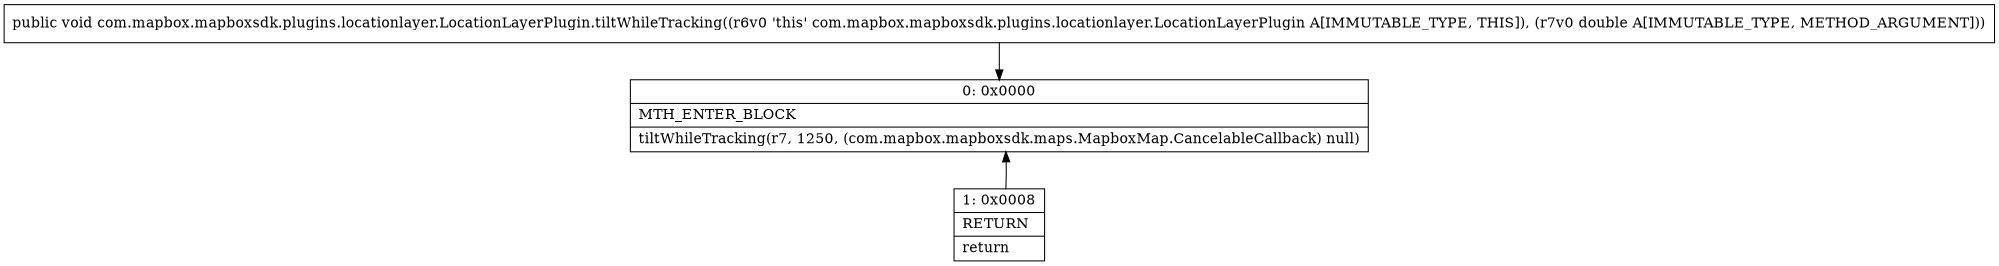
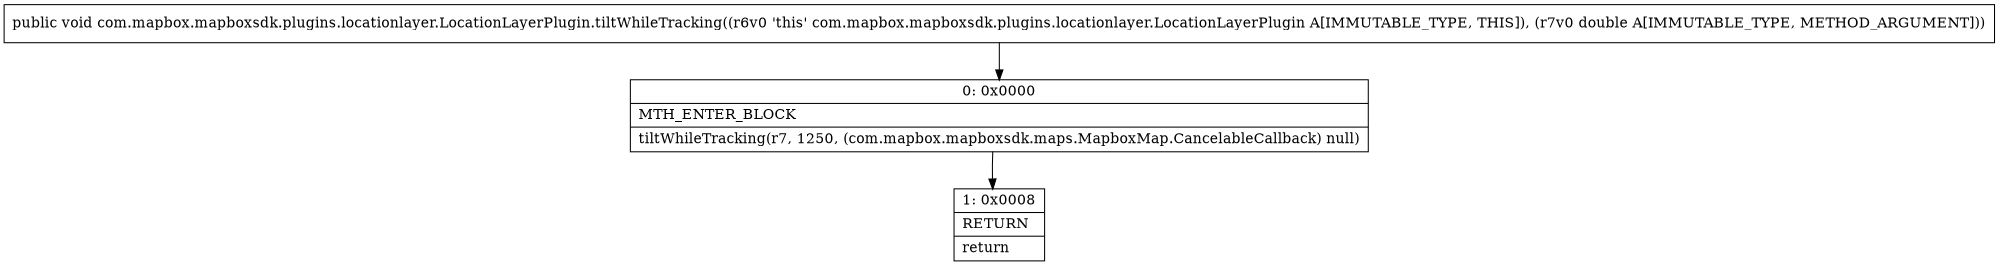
(1006, 176) -> (992, 165)
